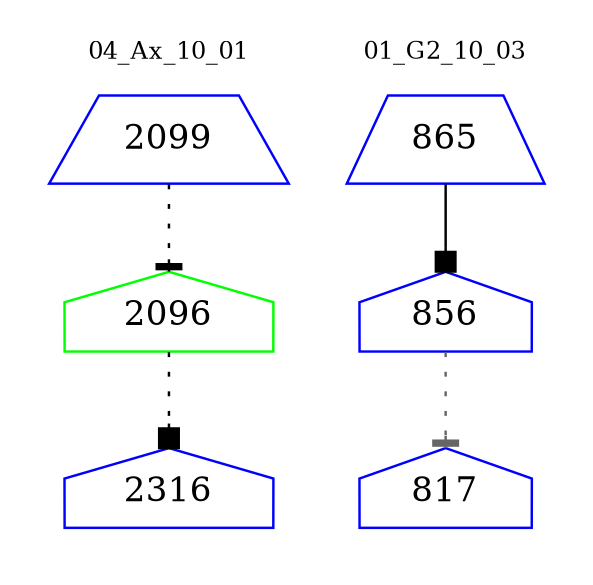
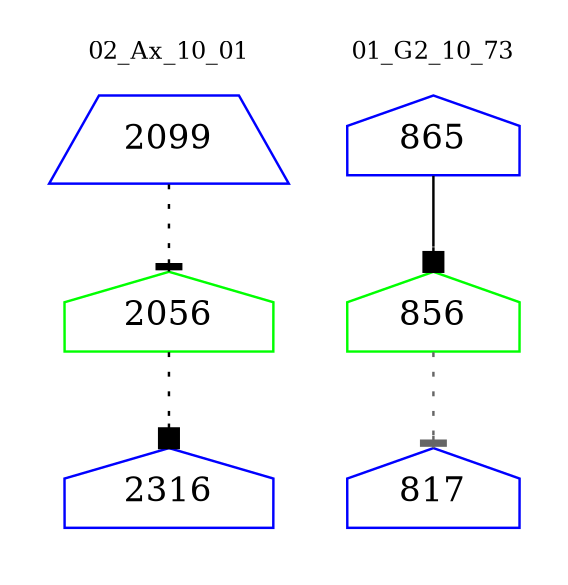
(169, 53) -> (169, 53)
(446, 53) -> (433, 53)
(446, 140) -> (433, 140)
(169, 316) -> (169, 316)
(446, 316) -> (433, 316)
